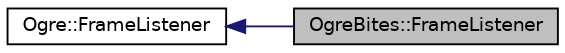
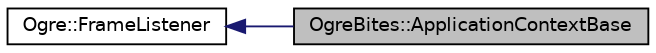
(426, 26) -> (471, 26)
